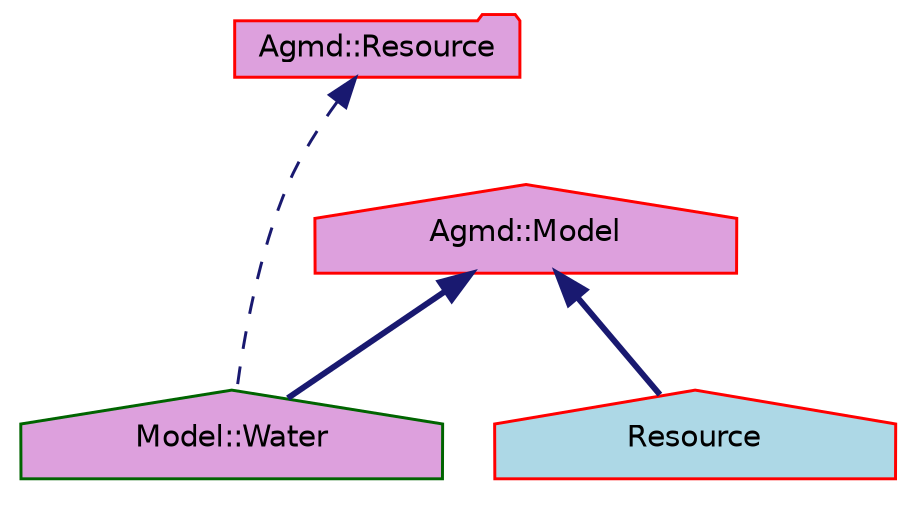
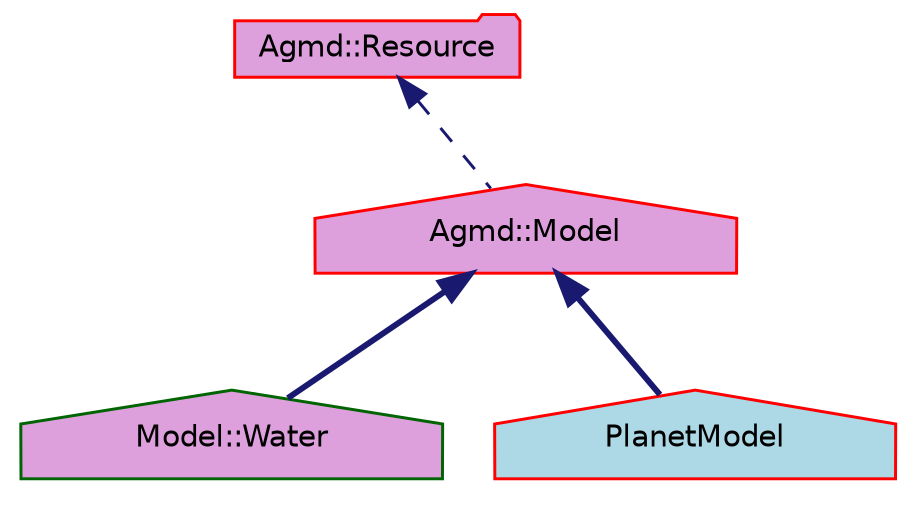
(268, 239) -> (454, 145)
(695, 439) -> (695, 439)
